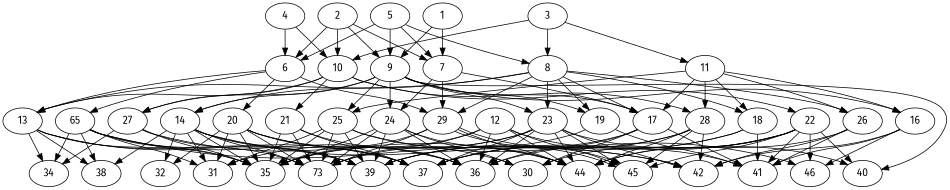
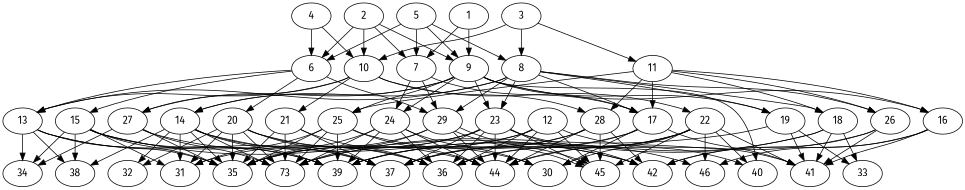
(75, 121) -> (75, 121)
none -> (863, 174)
